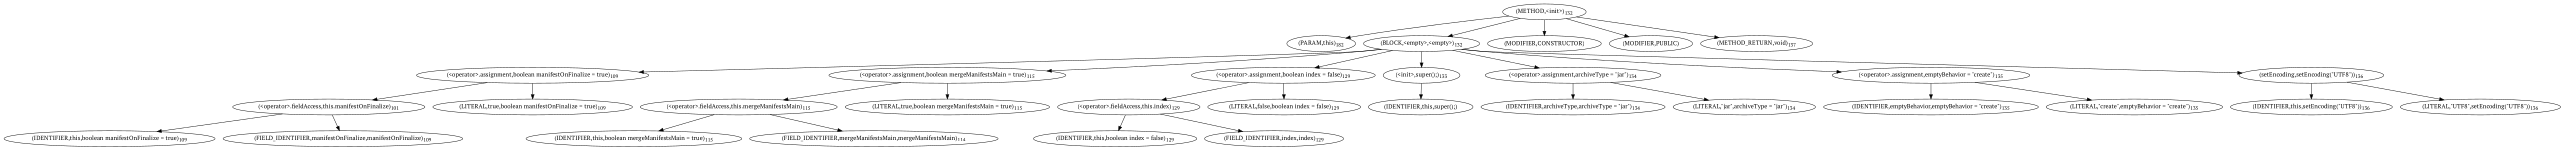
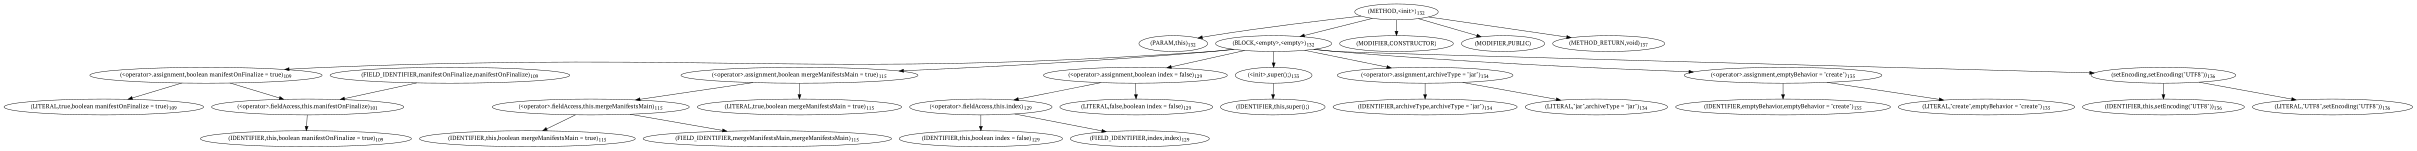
(1340, 43) -> (1192, 43)
(335, 121) -> (381, 91)
(962, 138) -> (855, 138)
